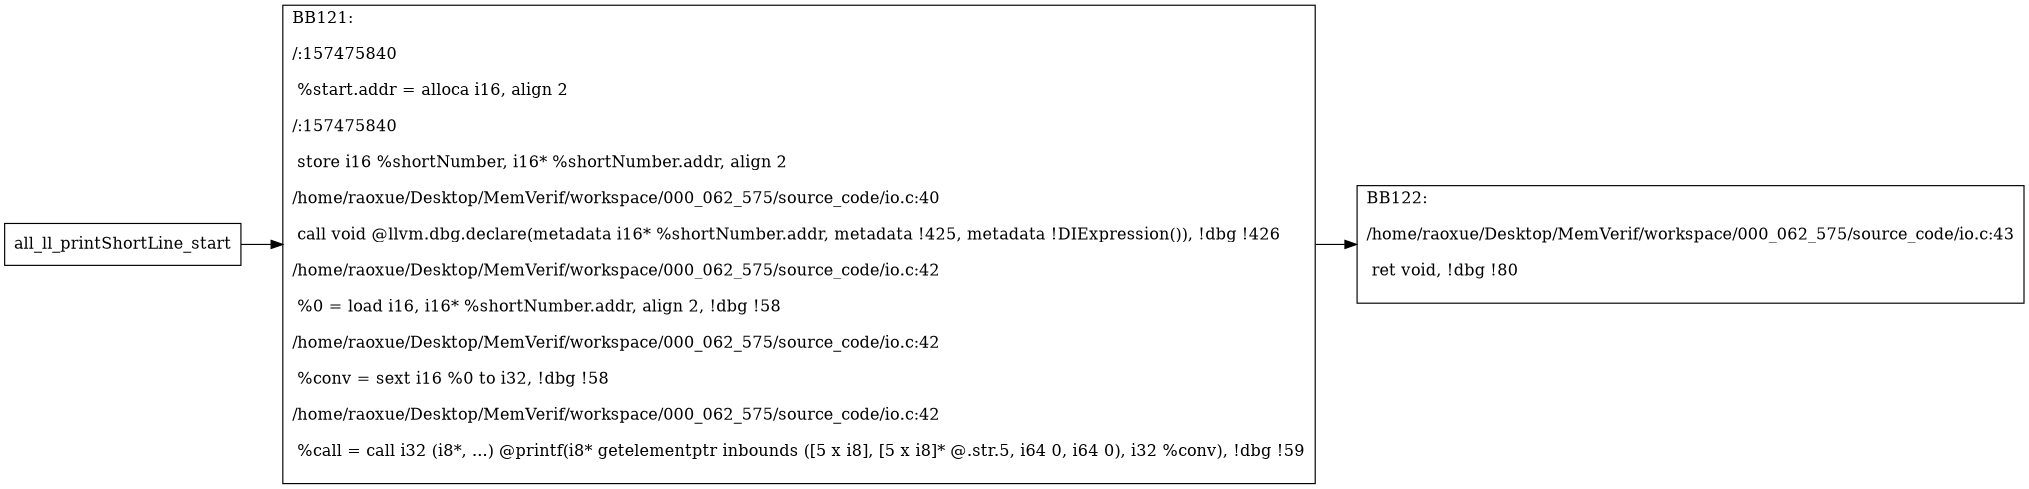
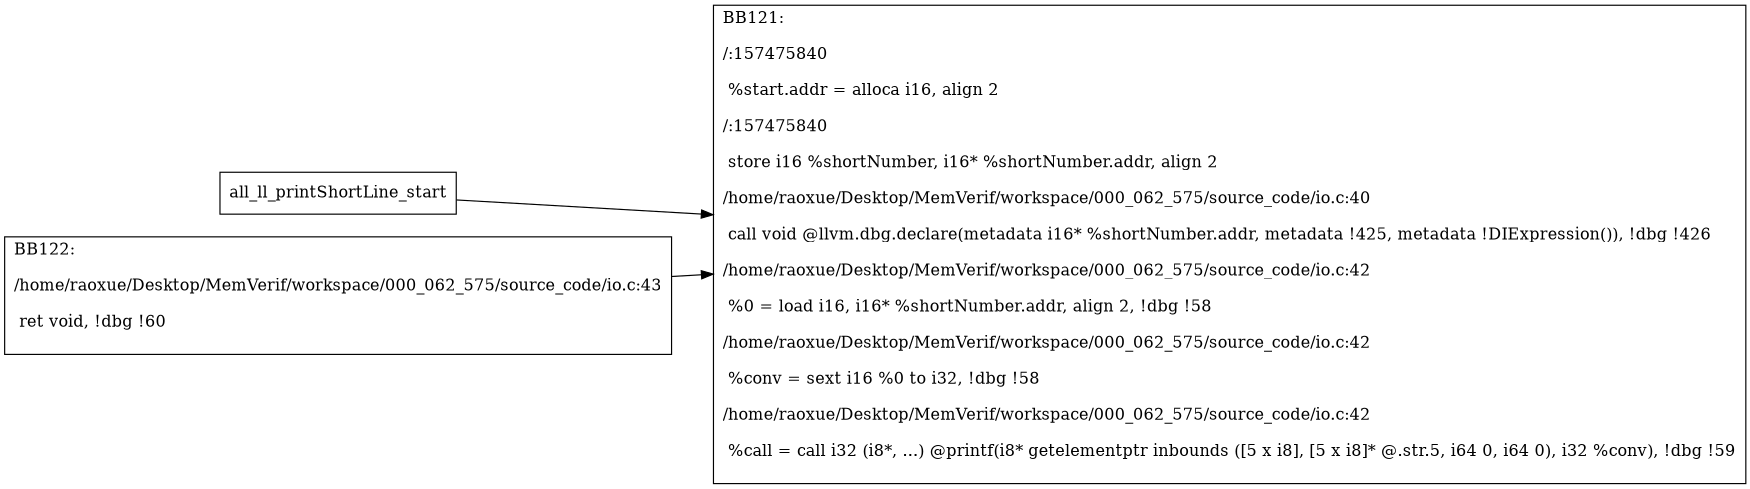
(1330, 244) -> (687, 276)
(1443, 271) -> (90, 322)
